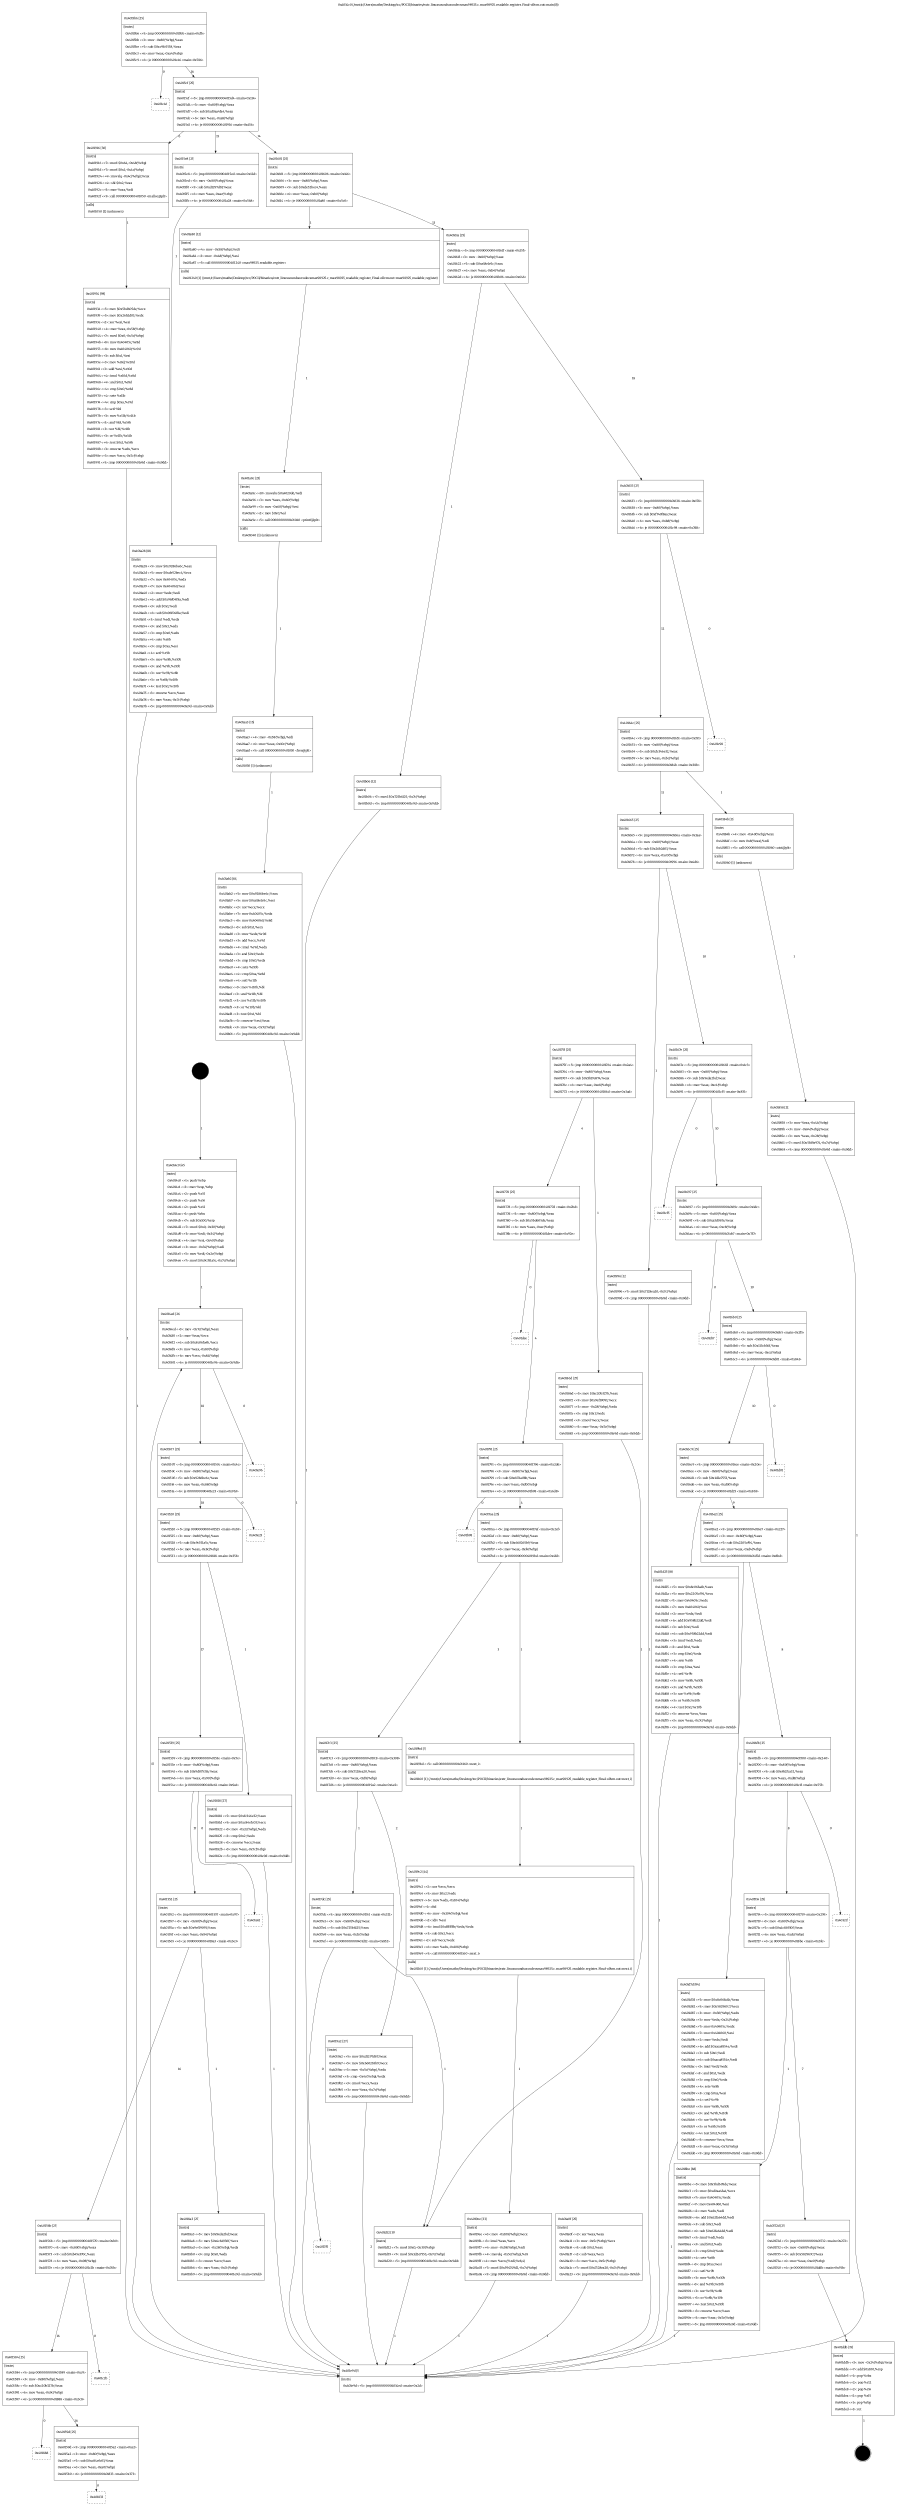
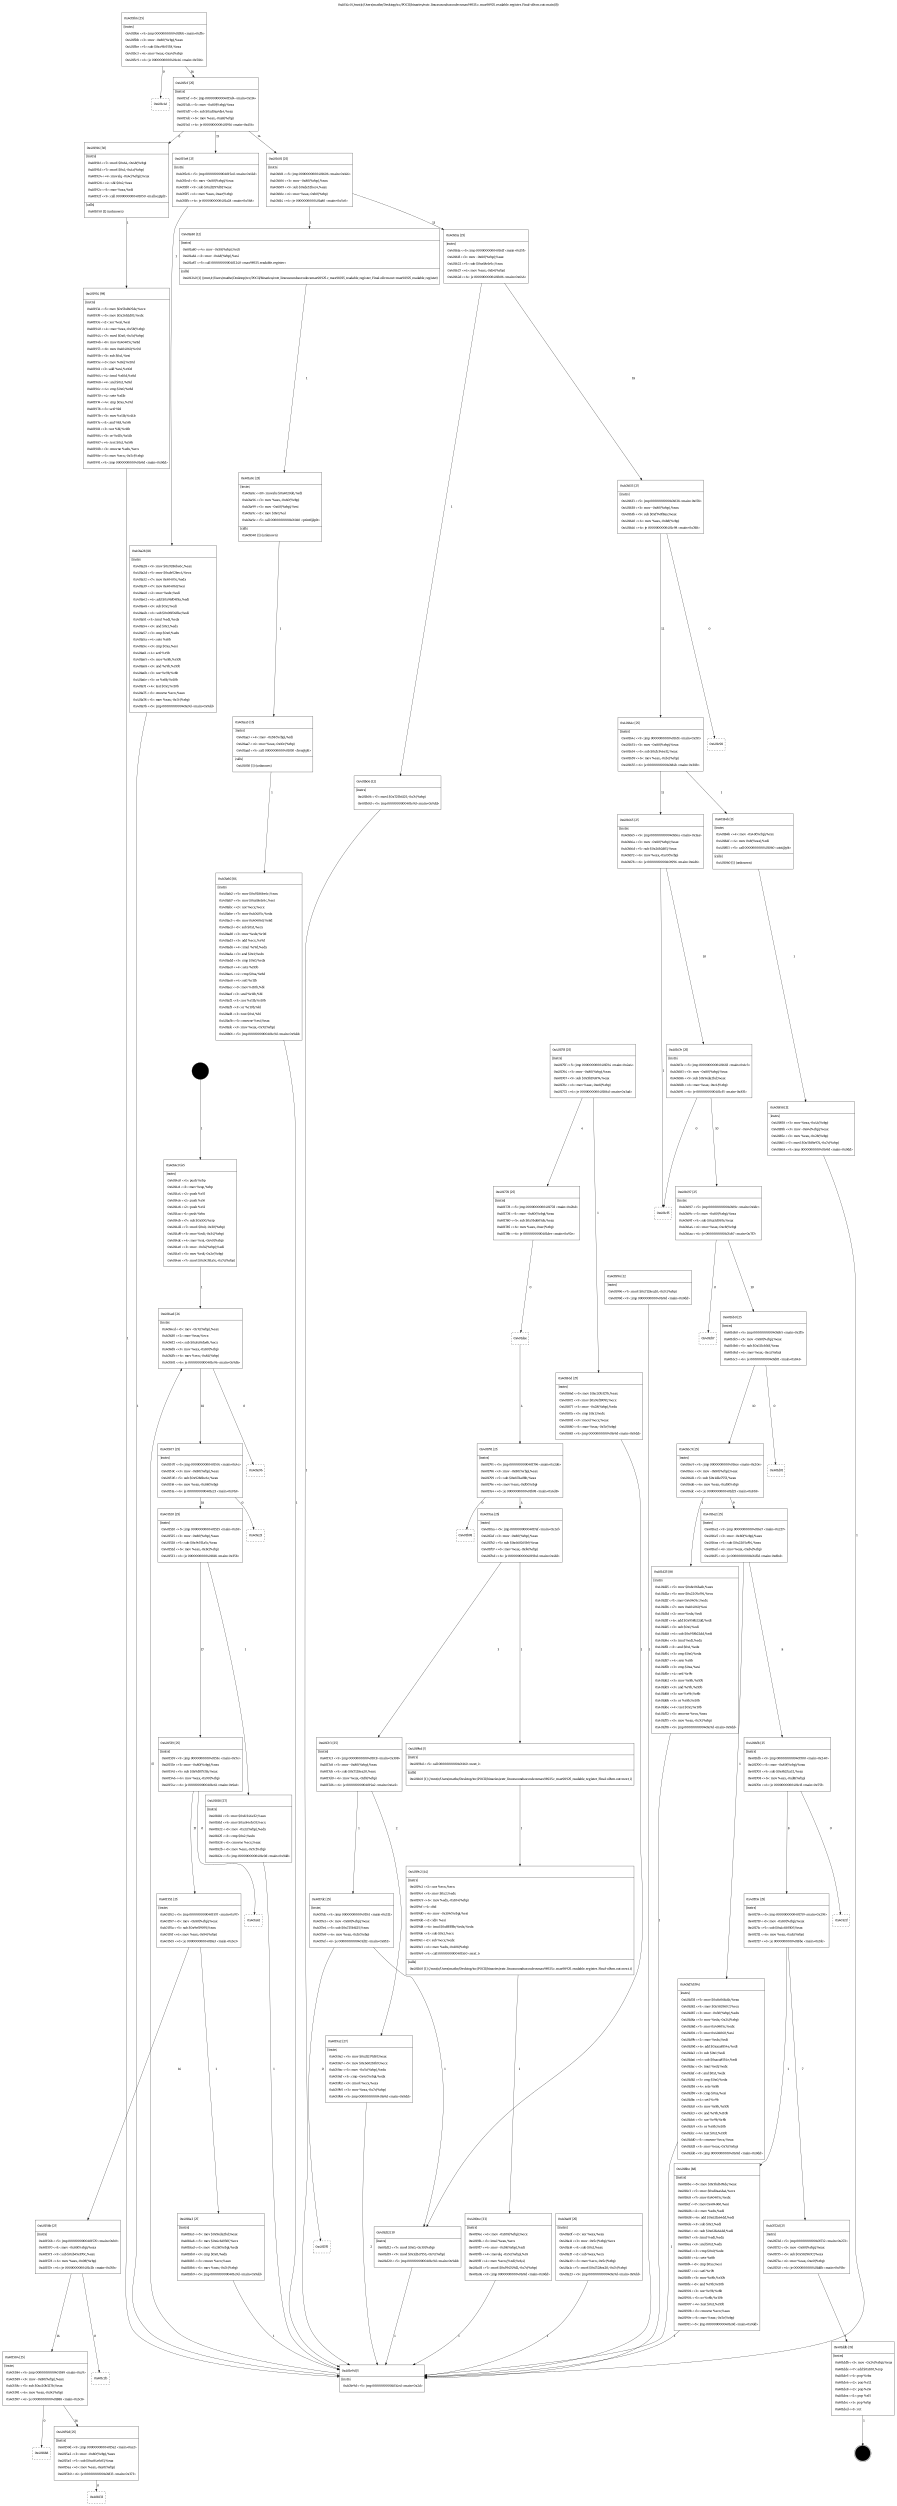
(654, 1068) -> (662, 1036)
(532, 1341) -> (520, 1393)
none -> (274, 2338)
